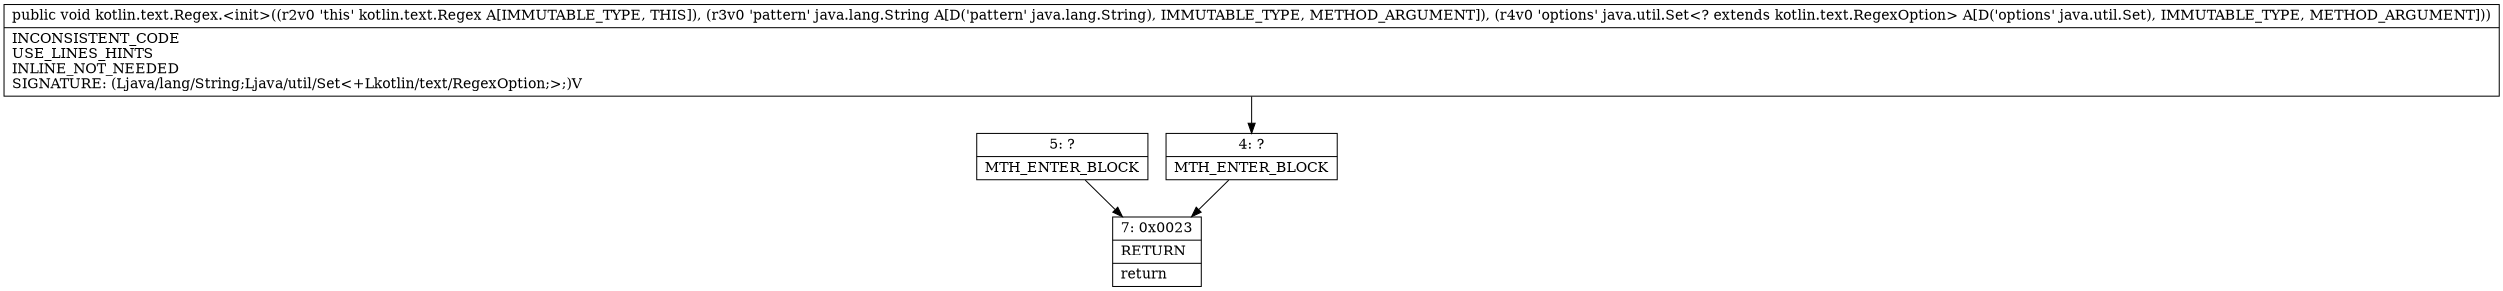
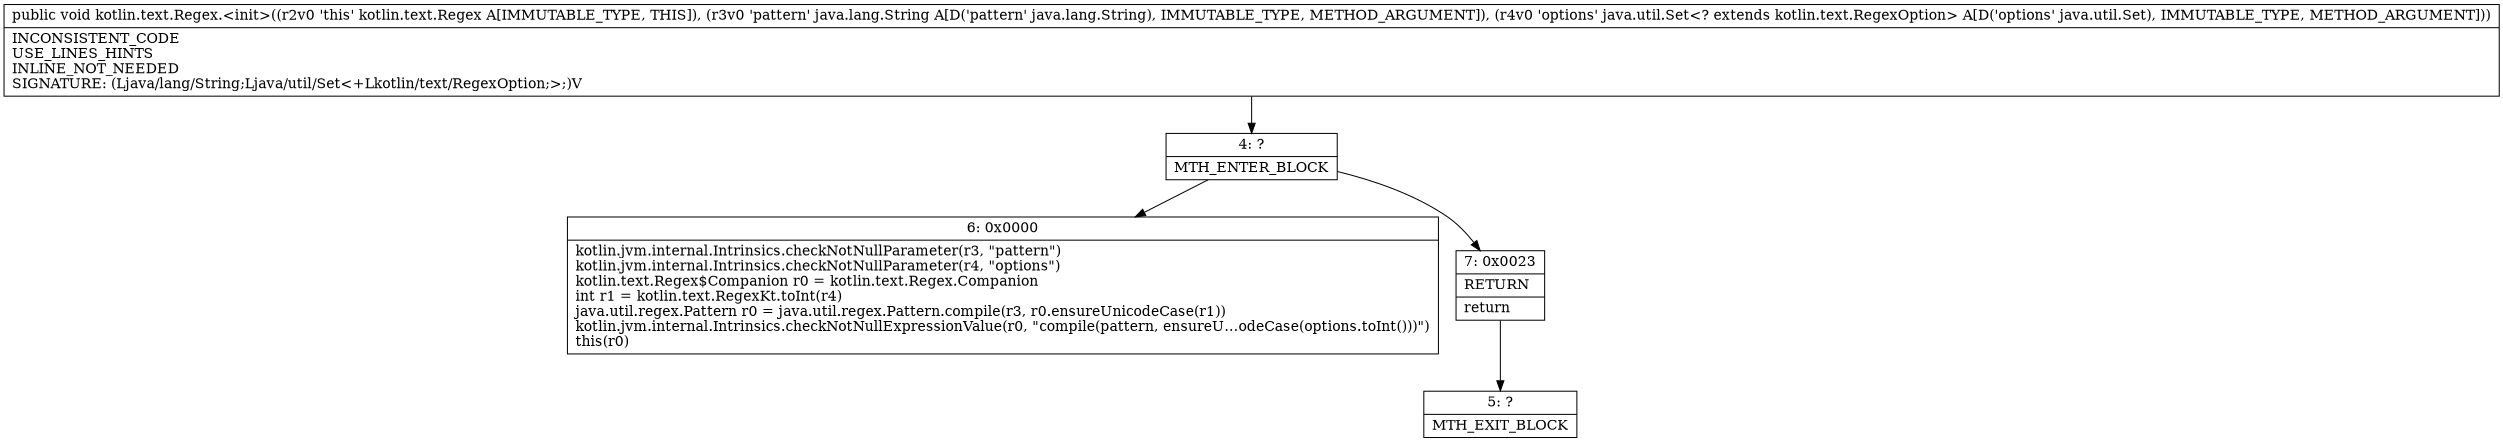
(1062, 168) -> (1500, 425)
(1100, 195) -> (1500, 351)
none -> (1003, 285)
